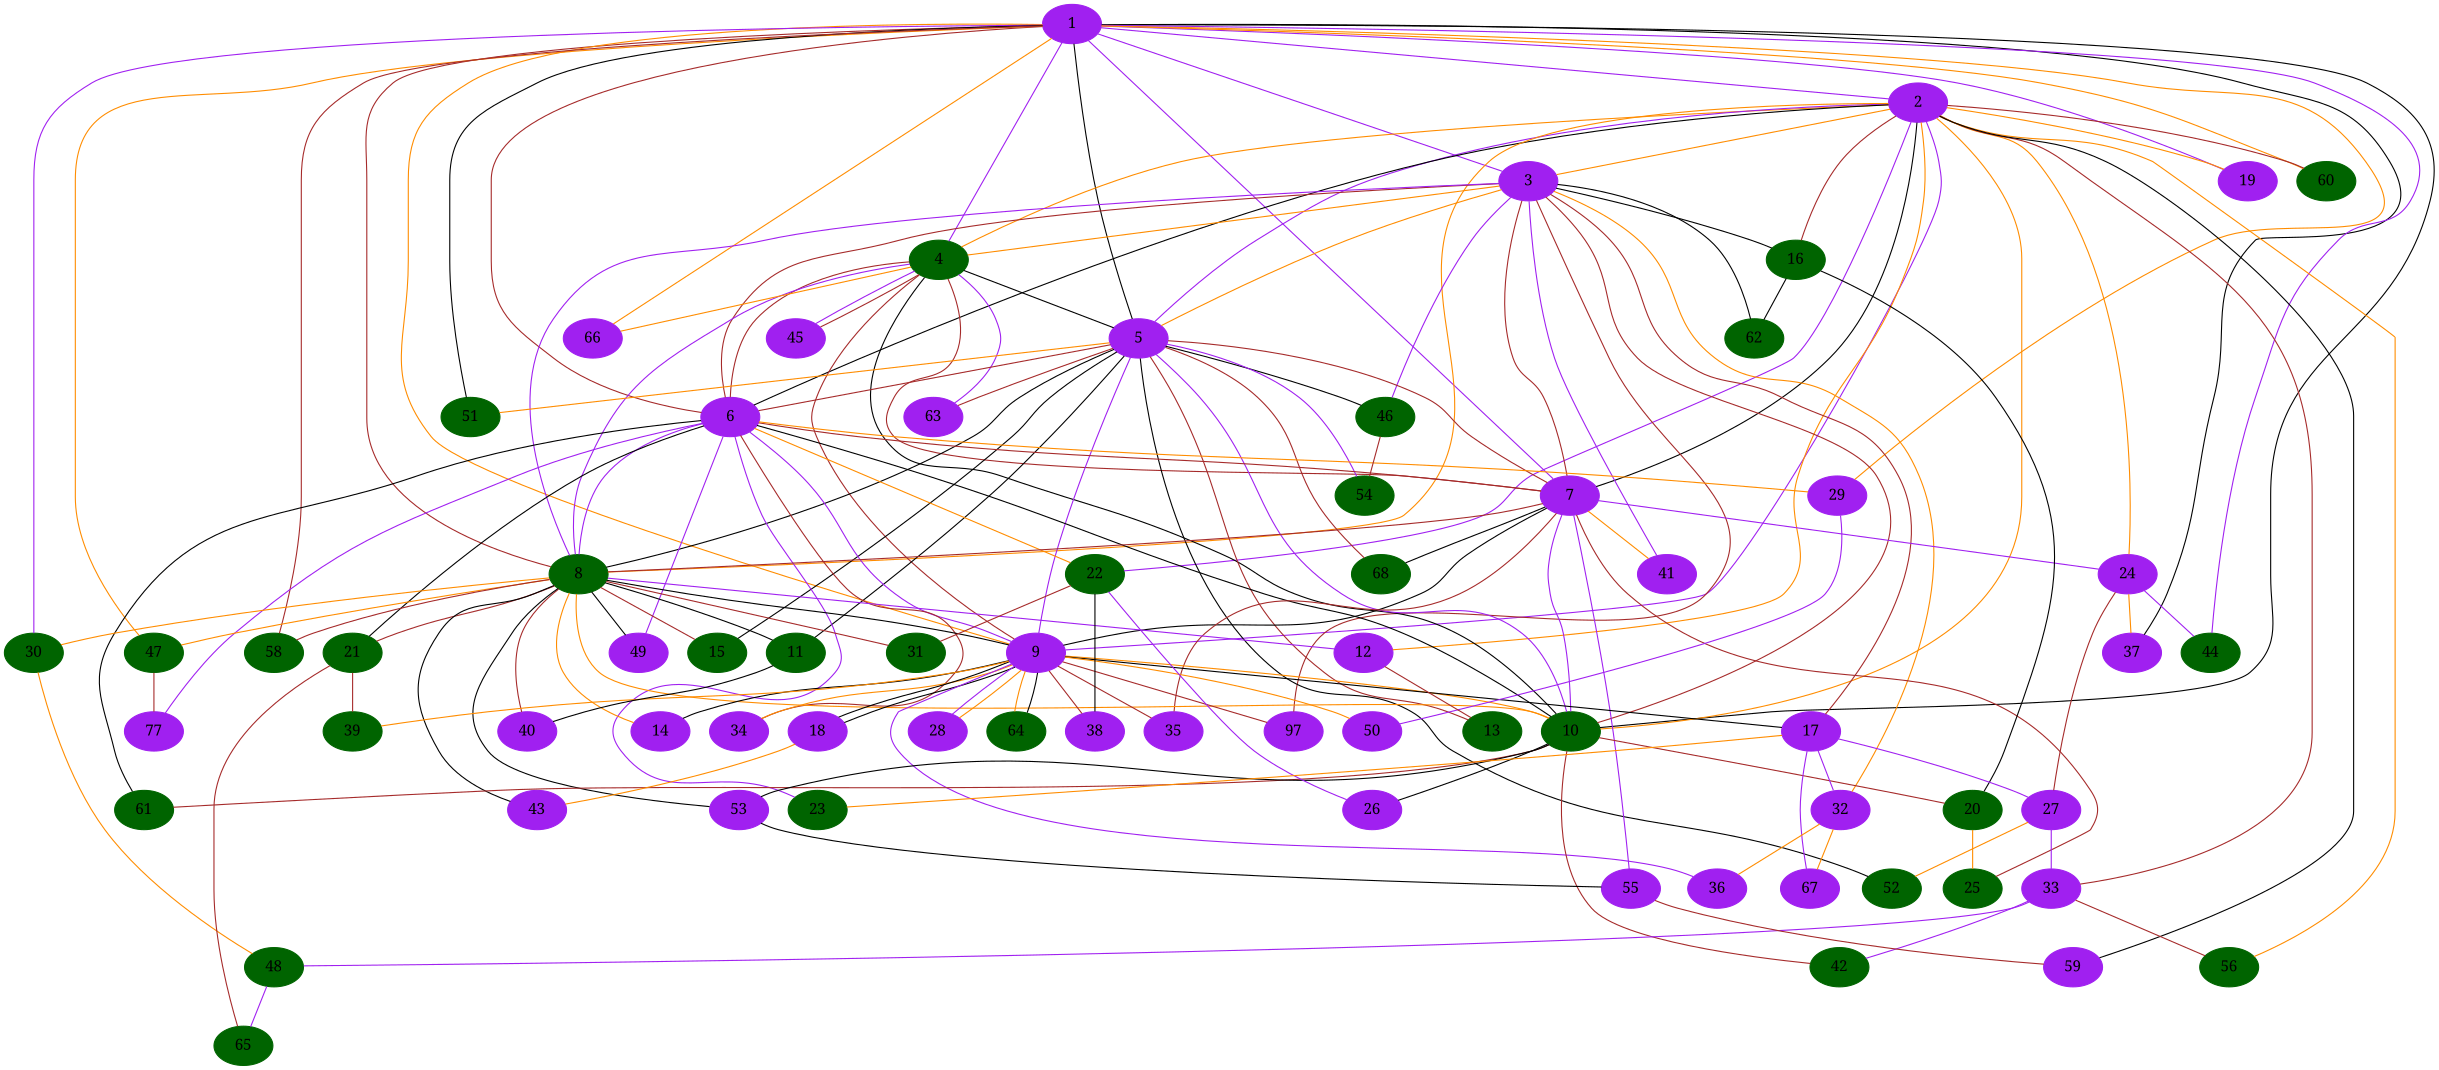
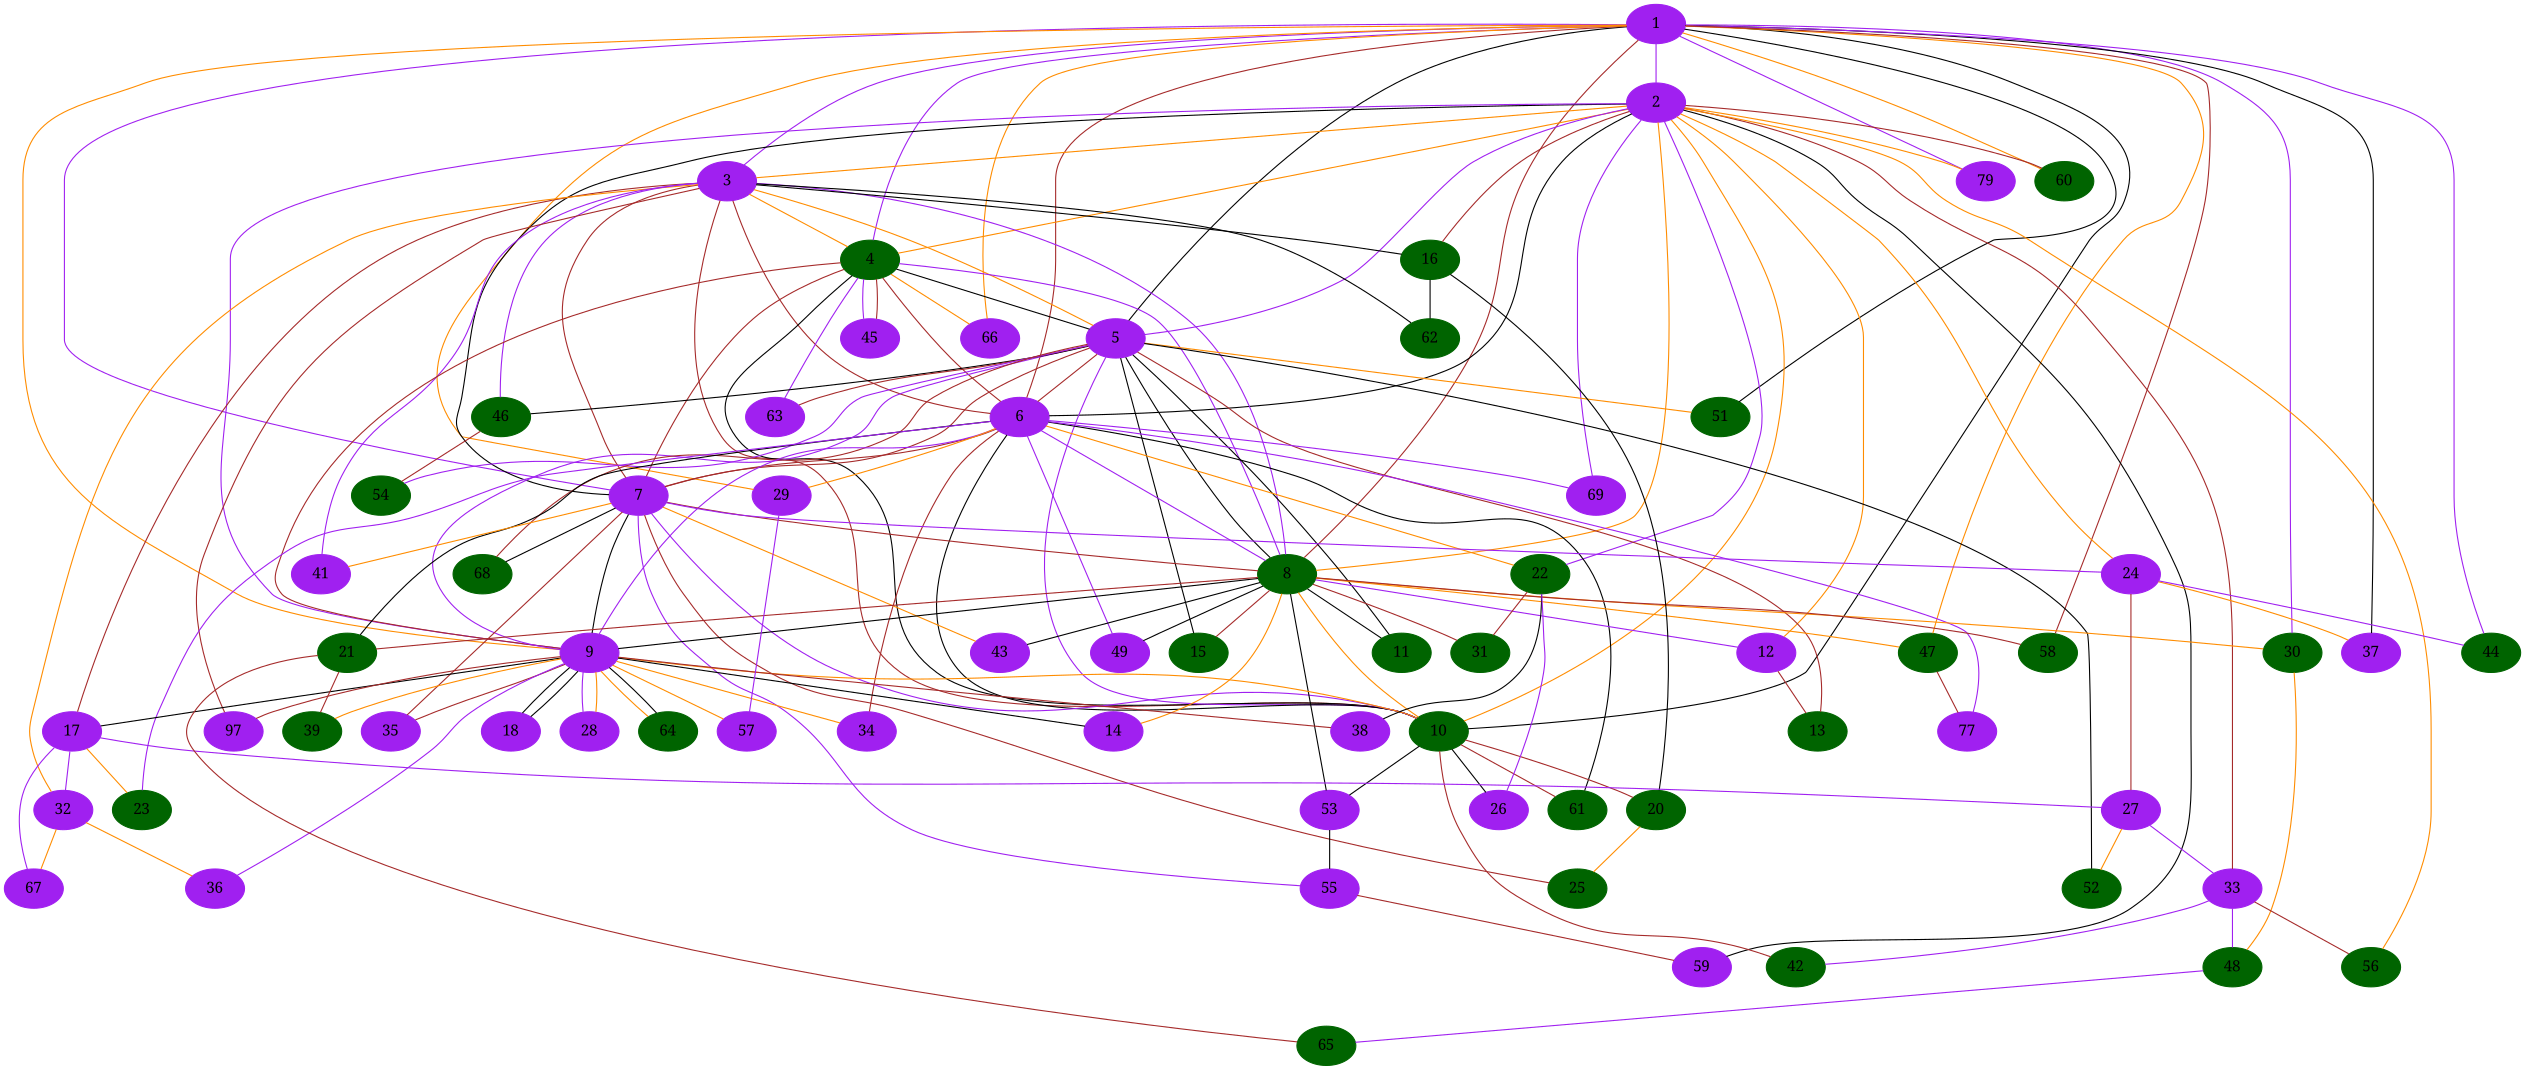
(2248, 181) -> (1986, 181)
none -> (1596, 496)
(527, 731) -> none
(1372, 731) -> (747, 731)
(699, 775) -> (819, 574)
